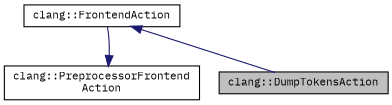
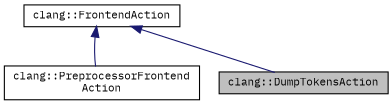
(109, 41) -> (95, 52)
